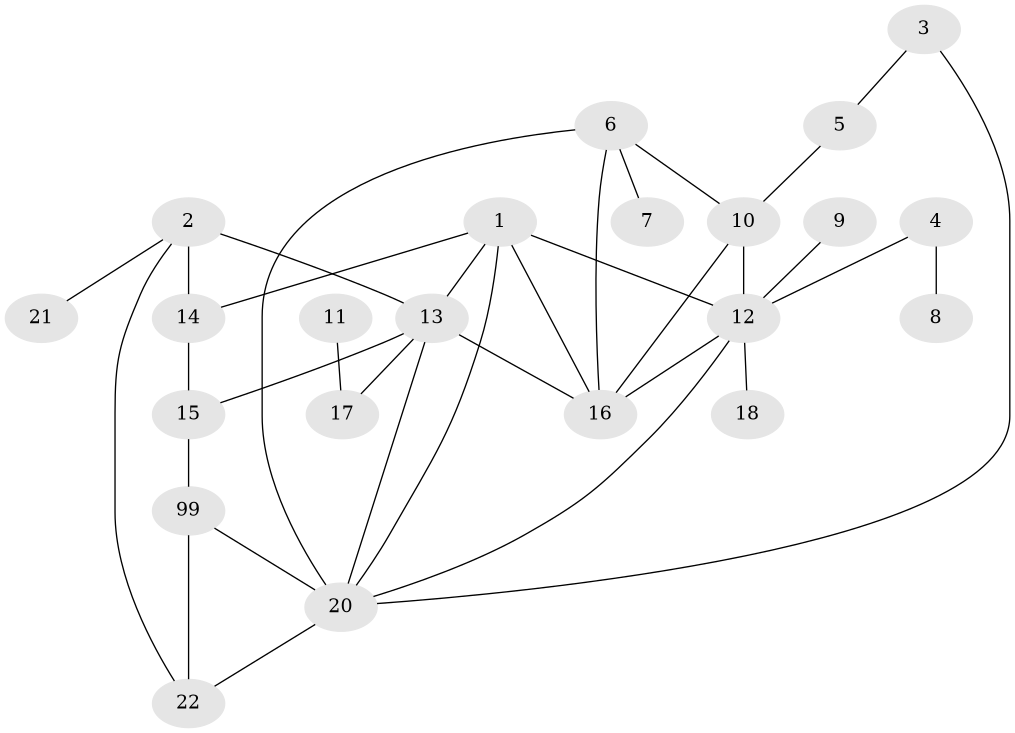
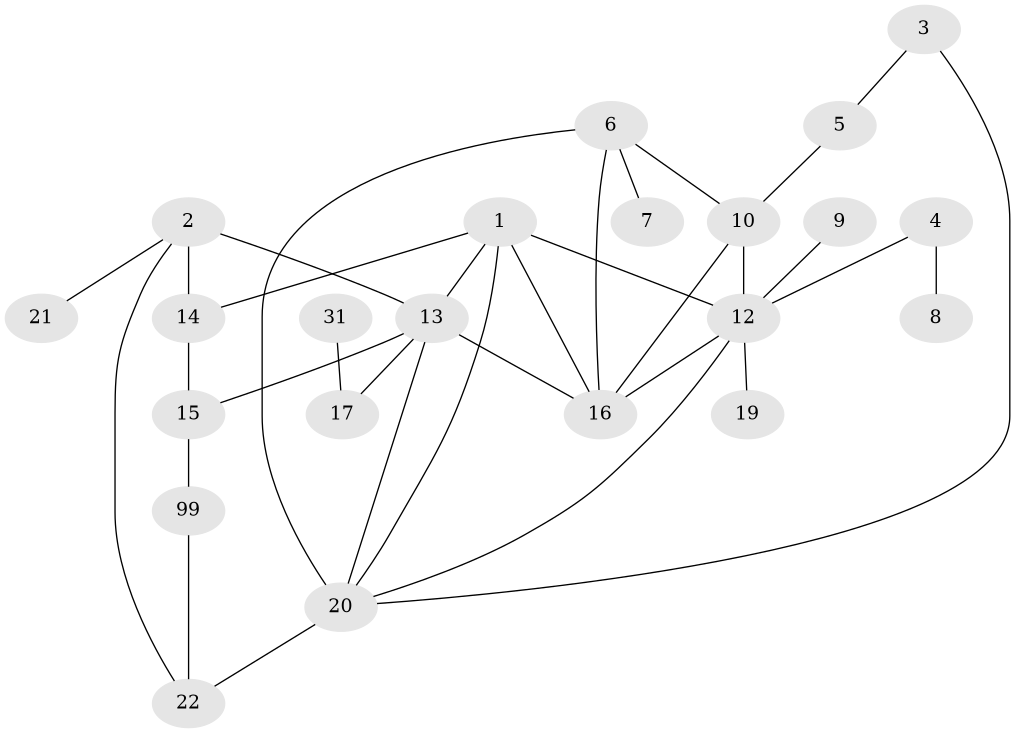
(336, 318) -> (336, 318)
(748, 415) -> (748, 415)
(265, 559) -> none
